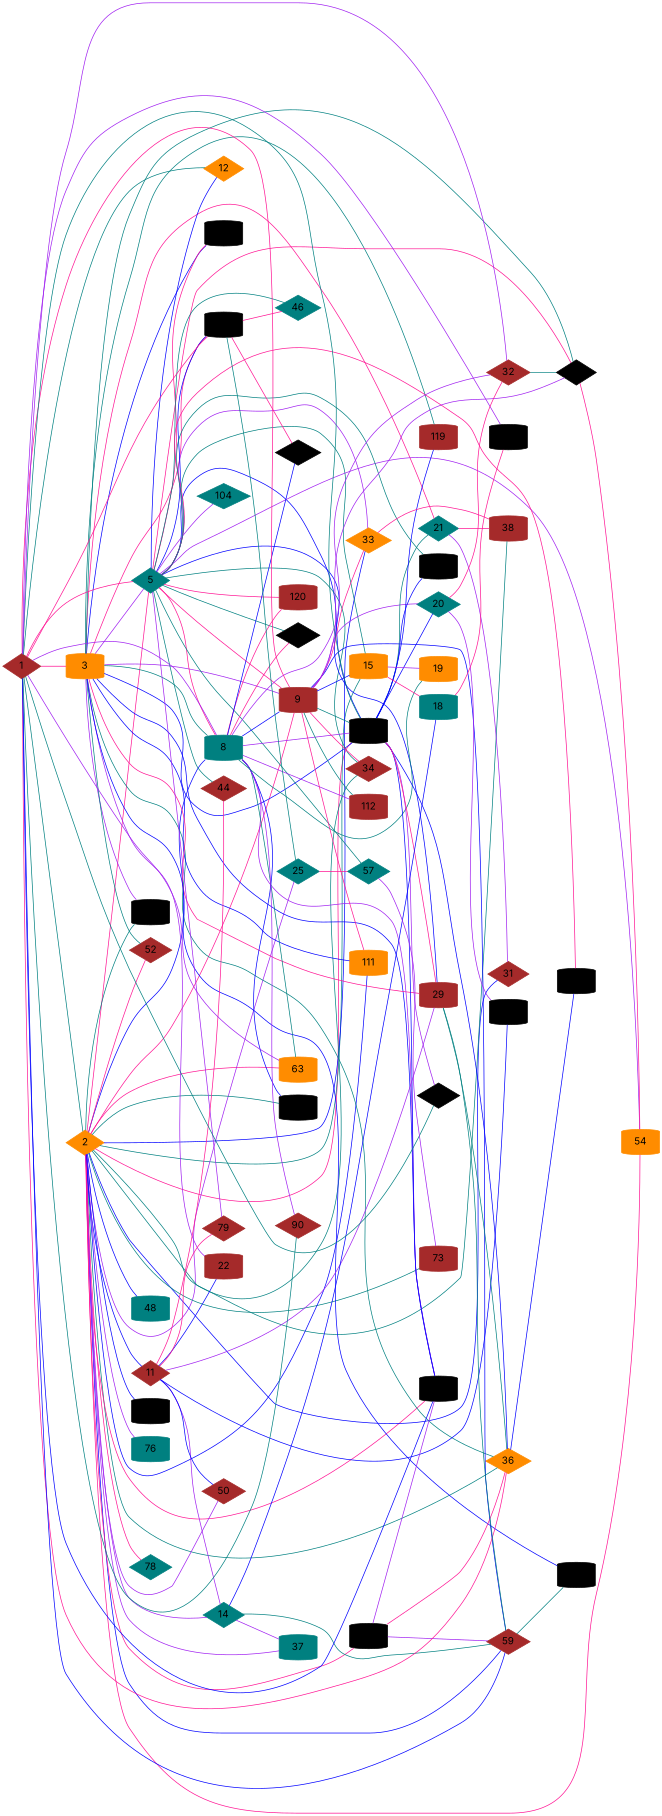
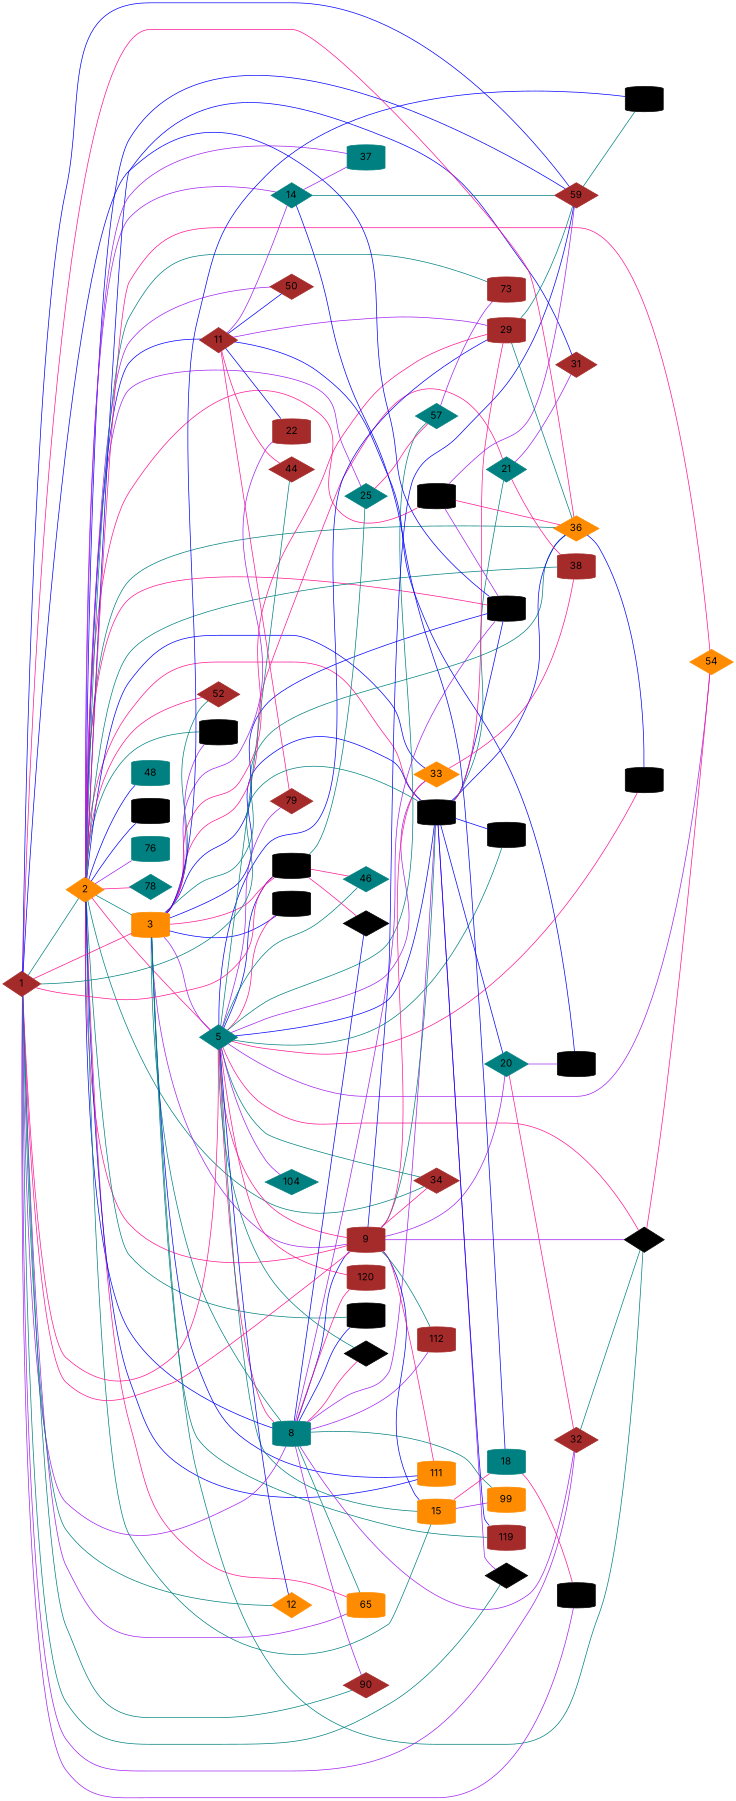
(439, 669) -> (506, 1500)
none -> (114, 905)
(298, 1070) -> (366, 1605)
(641, 1142) -> (712, 662)
